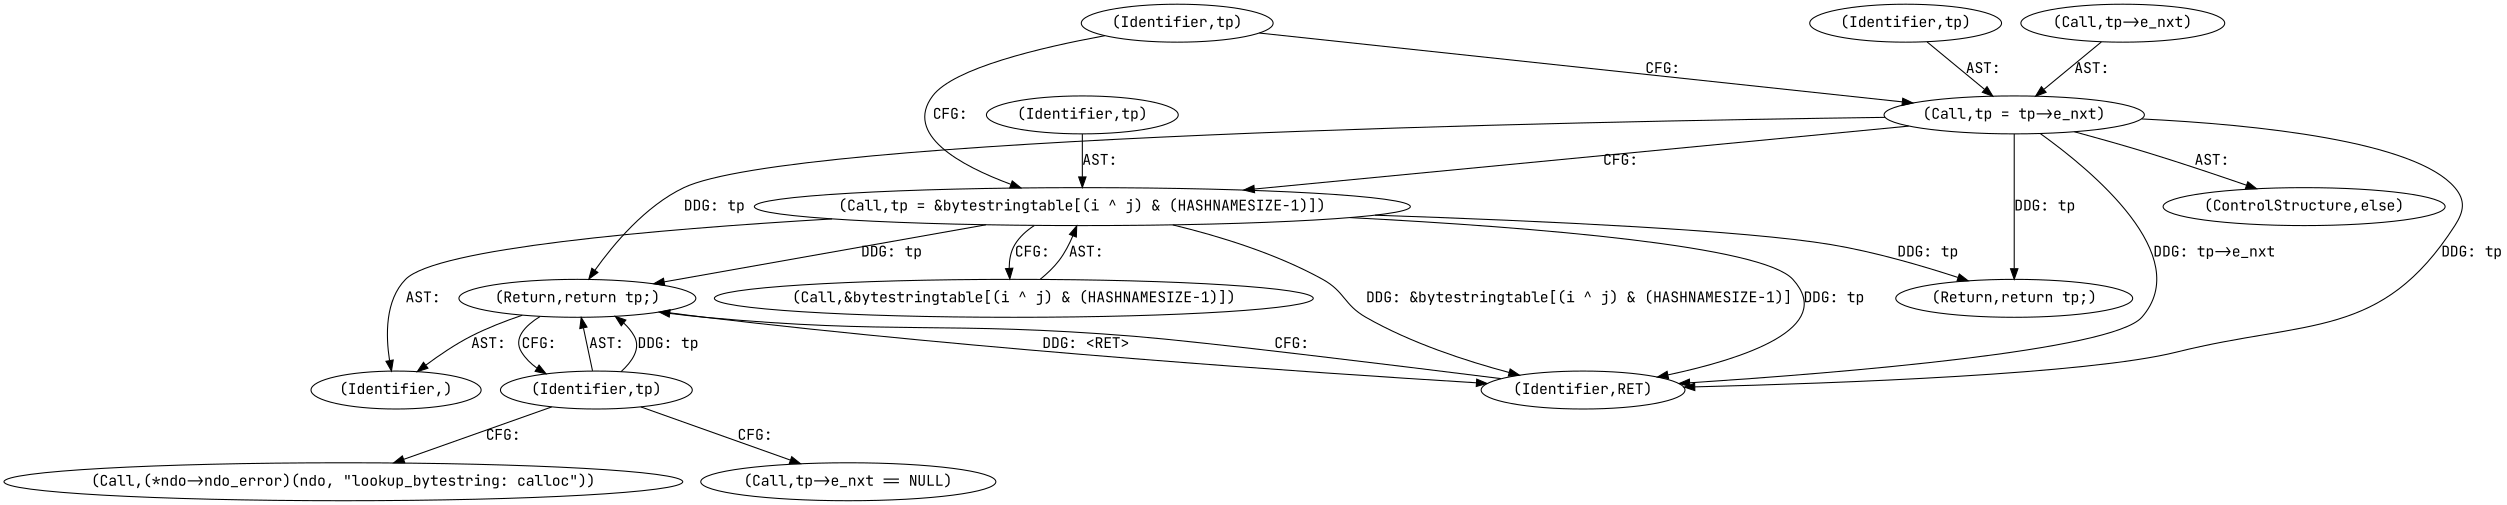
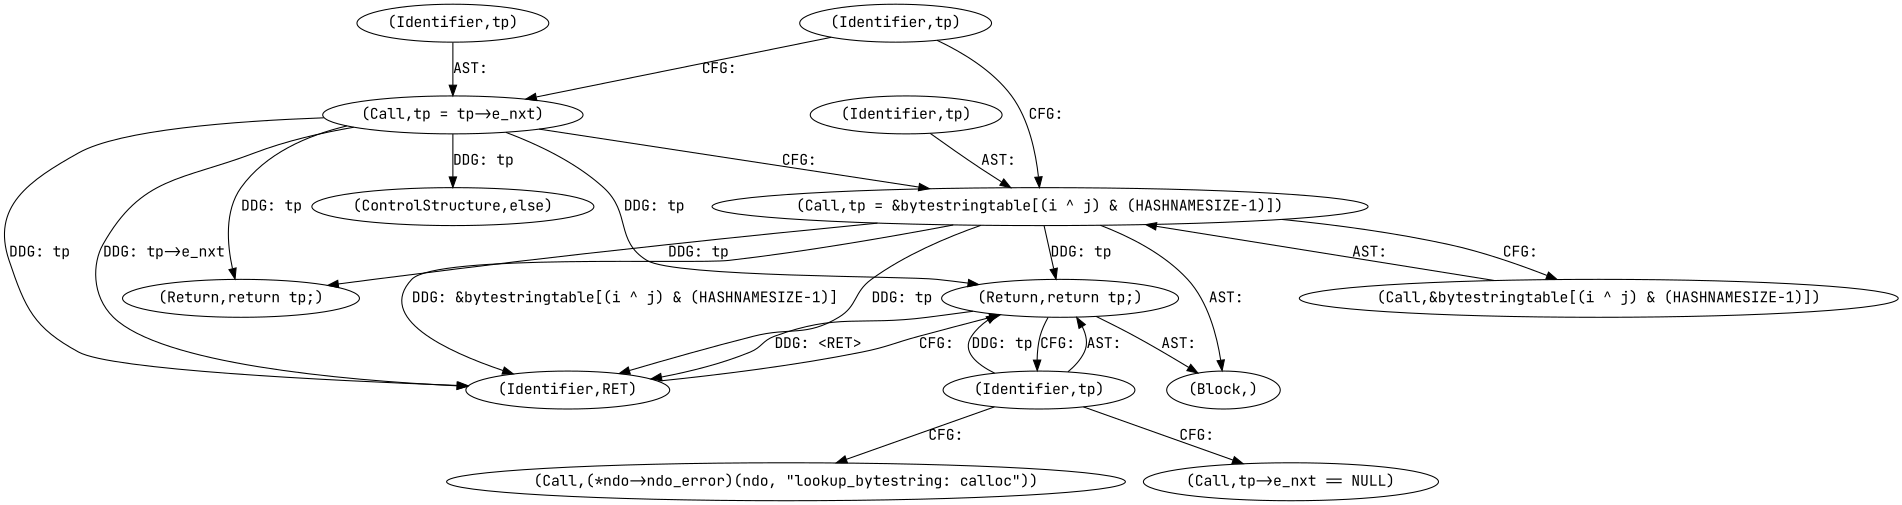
(2123, 23) -> none
(2217, 161) -> (483, 161)
(396, 390) -> (1223, 390)
